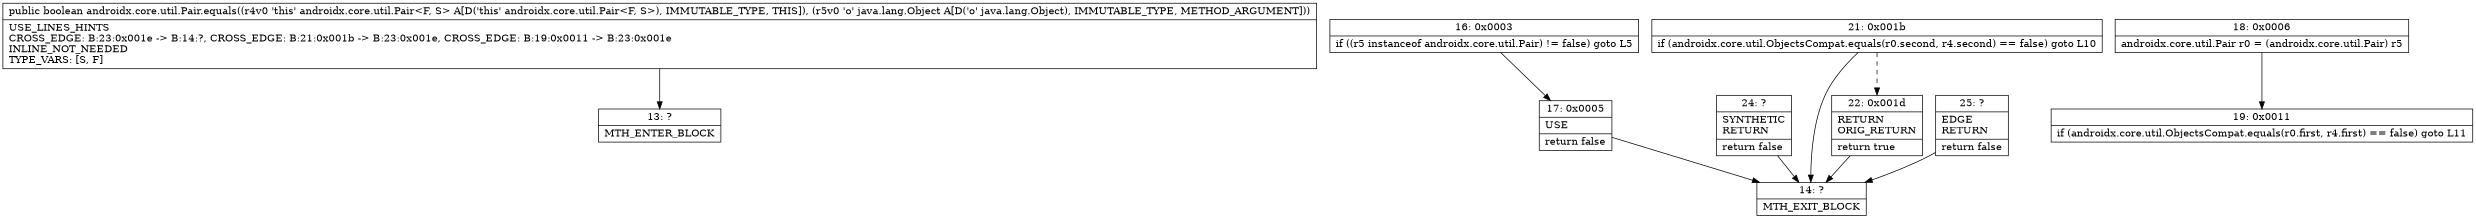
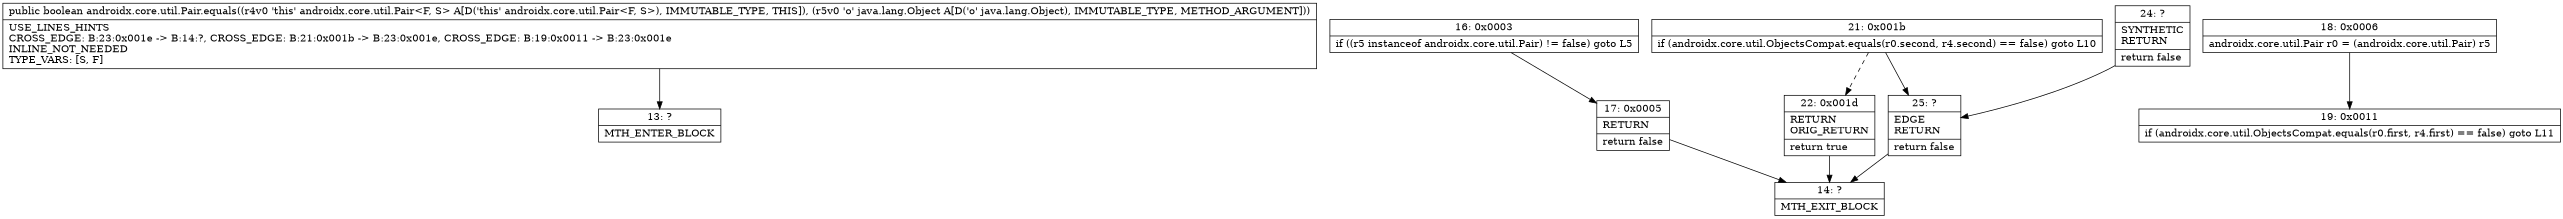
(1820, 108) -> (1895, 71)
(1557, 125) -> (1626, 125)
(1786, 166) -> (2043, 95)
